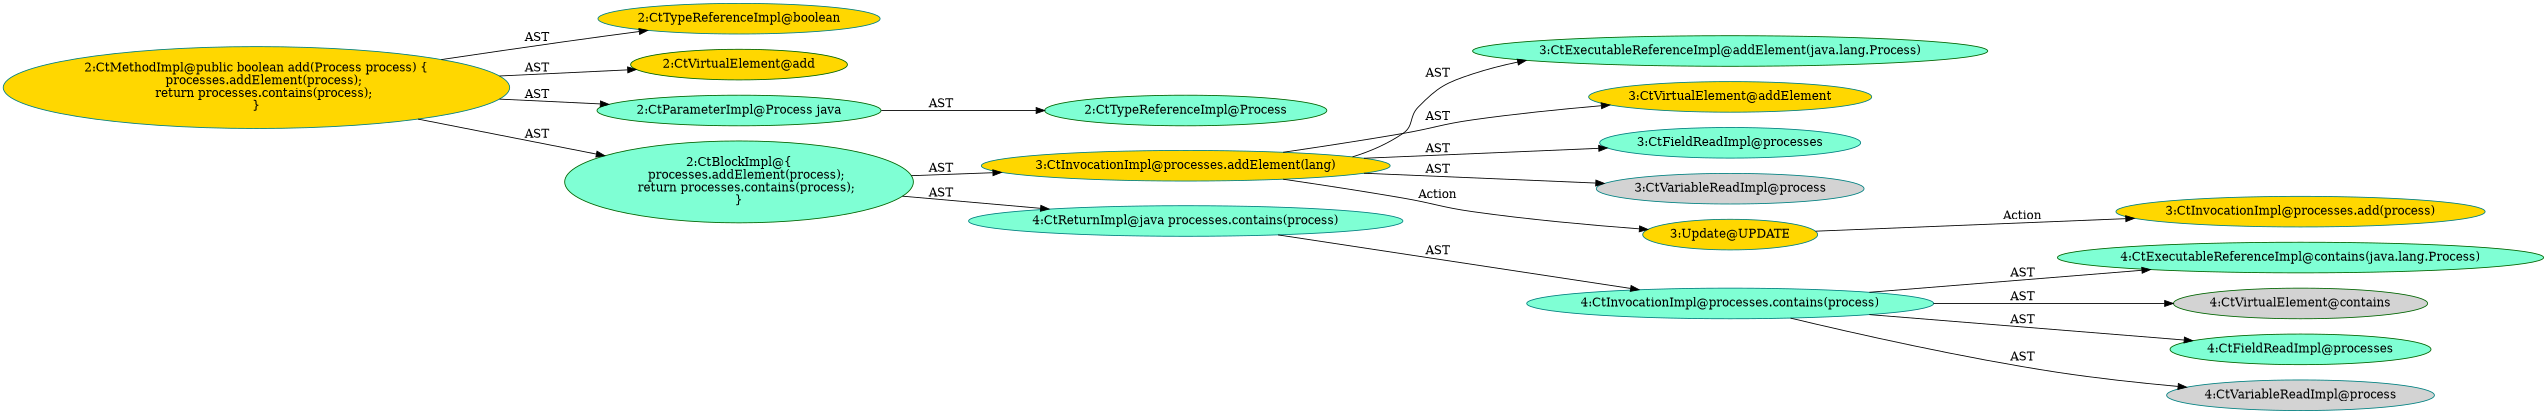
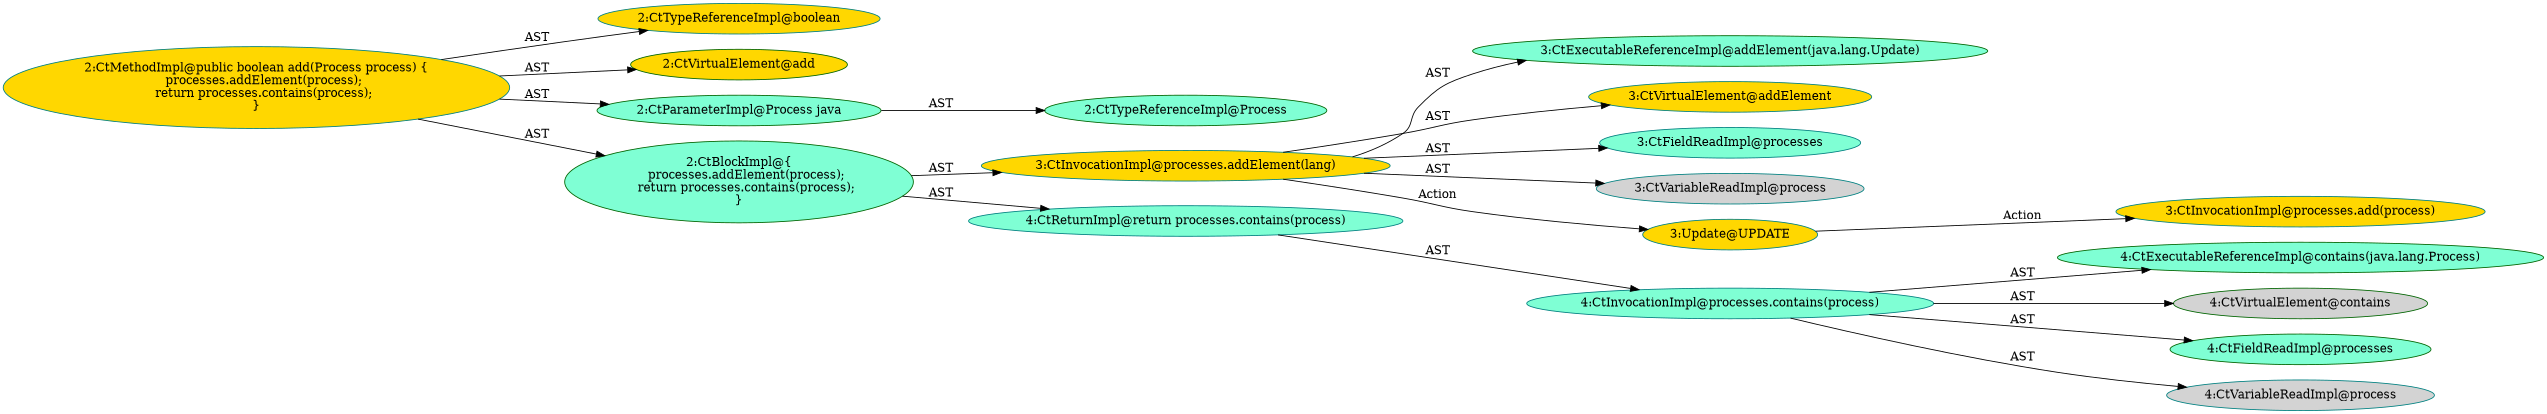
(1730, 51) -> (1730, 51)
(1186, 221) -> (1186, 221)
